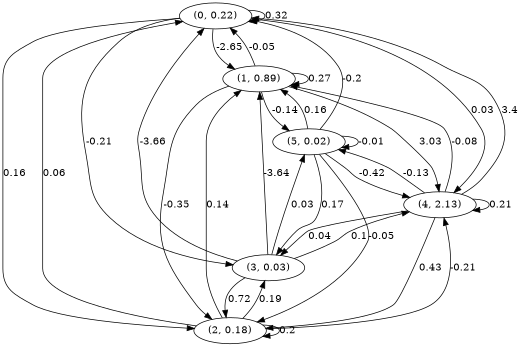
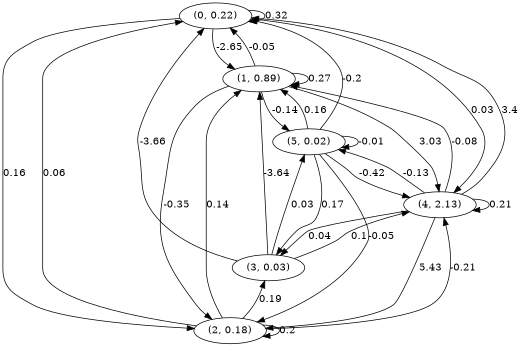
(86, 157) -> none
(431, 268) -> (431, 268)
(230, 291) -> none
